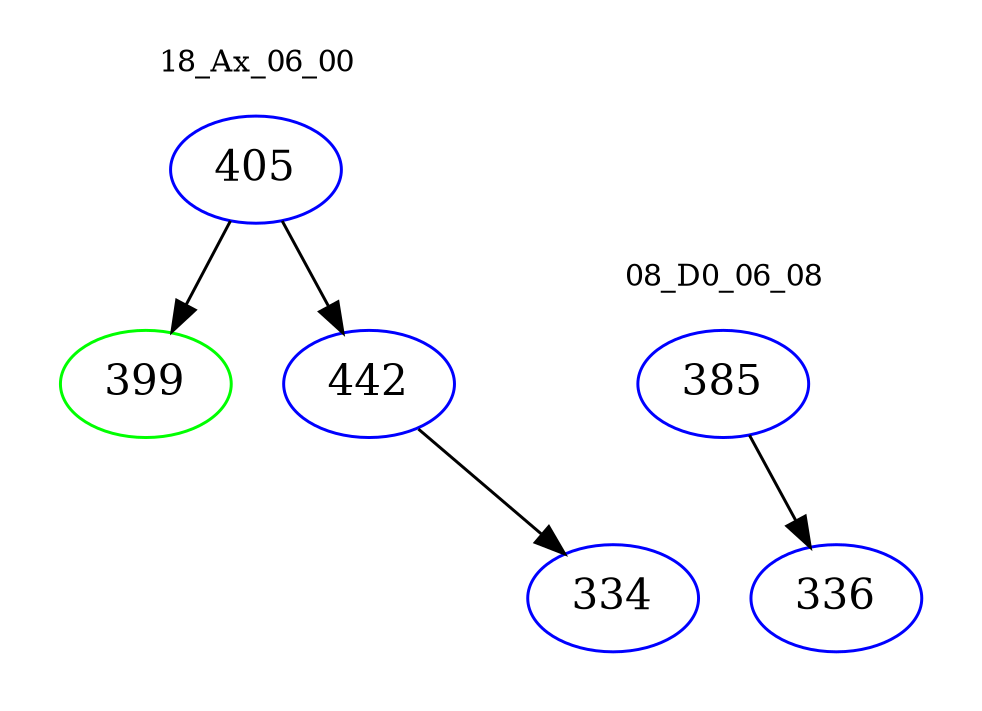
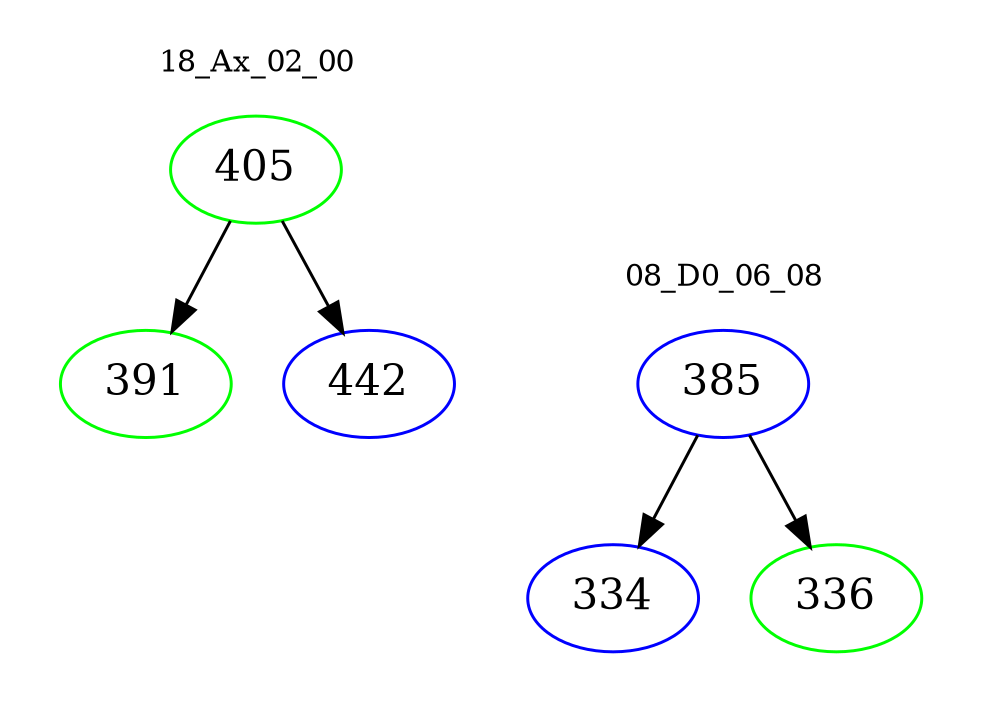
(257, 64) -> (257, 64)
(256, 170) -> (256, 170)
(146, 384) -> (146, 384)
(480, 482) -> (676, 477)
(836, 598) -> (836, 598)
